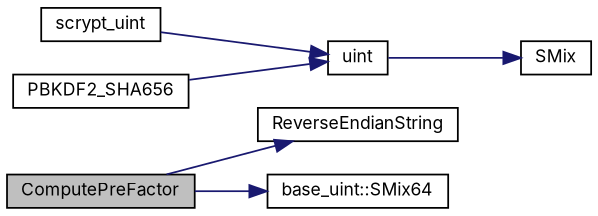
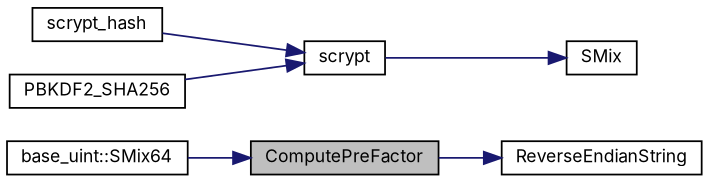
(101, 25) -> (97, 25)
(358, 58) -> (345, 58)
(101, 91) -> (97, 91)
(222, 191) -> (210, 158)
